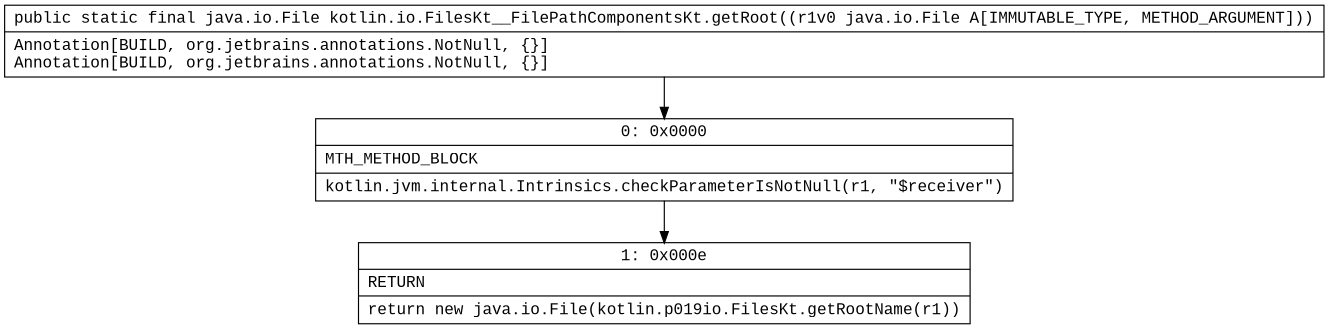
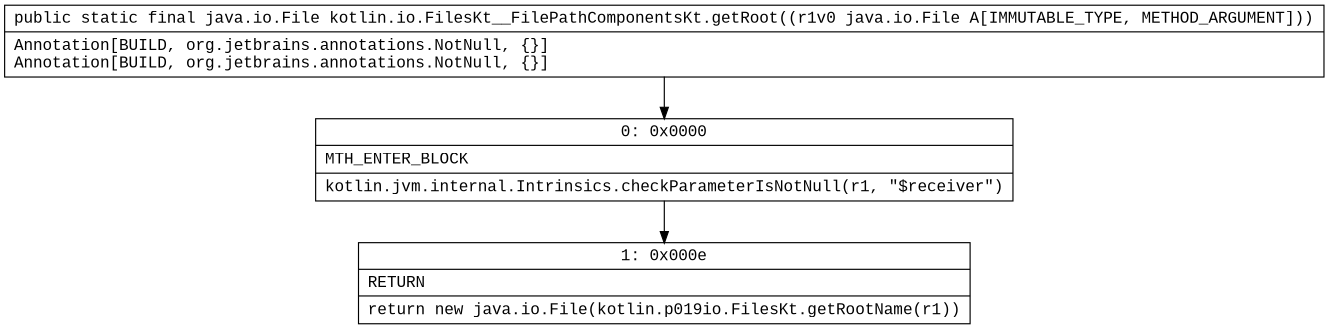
(402, 159) -> (397, 159)
